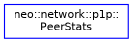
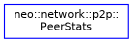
(66, 21) -> (66, 21)
